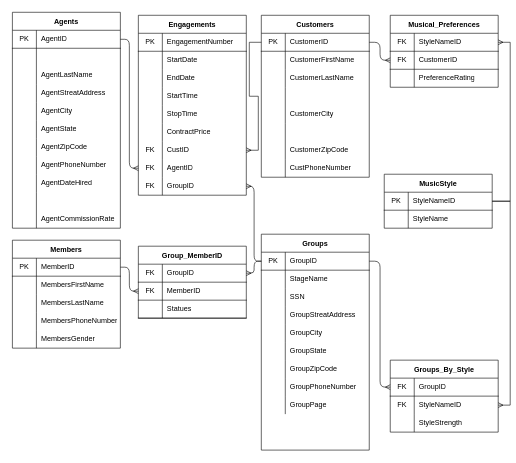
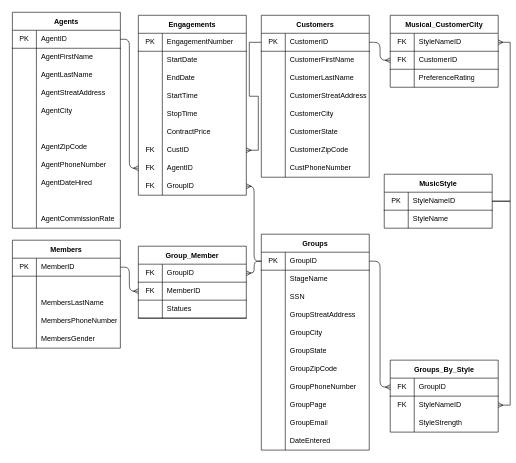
(444, 25) -> (444, 25)
none -> (78, 57)
none -> (327, 96)
(78, 129) -> none
none -> (327, 132)
(192, 256) -> (192, 256)
(78, 285) -> none
none -> (327, 423)
none -> (327, 441)
